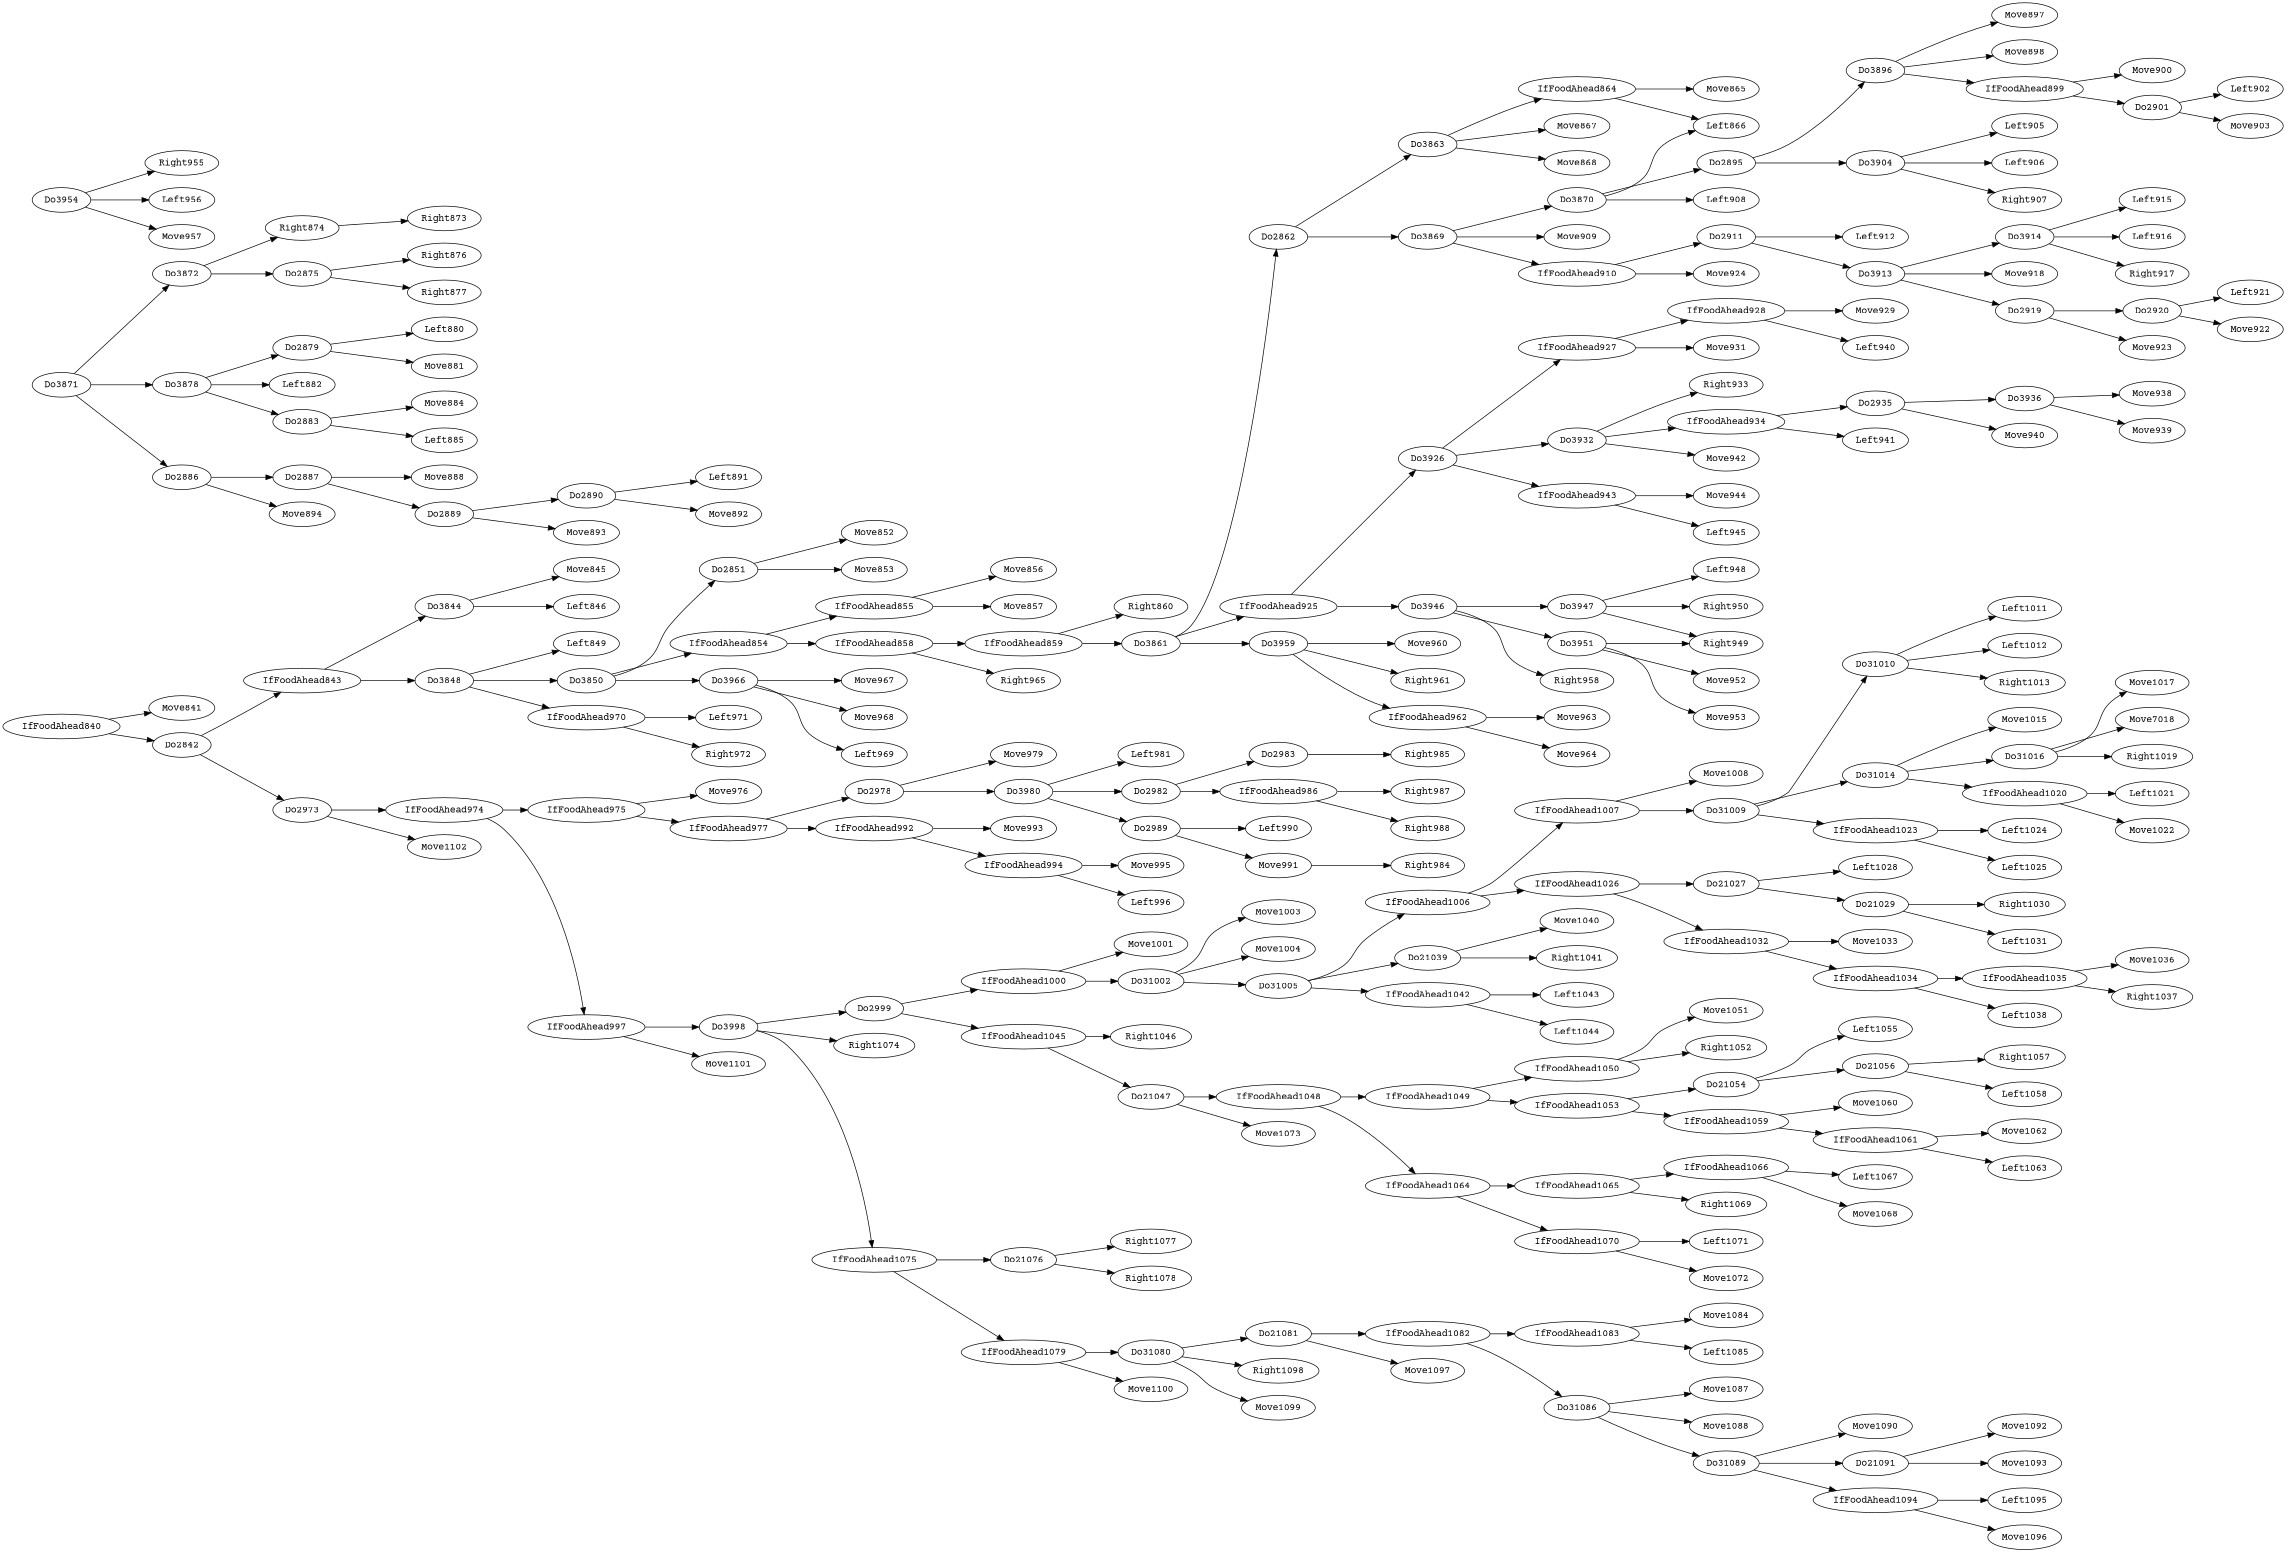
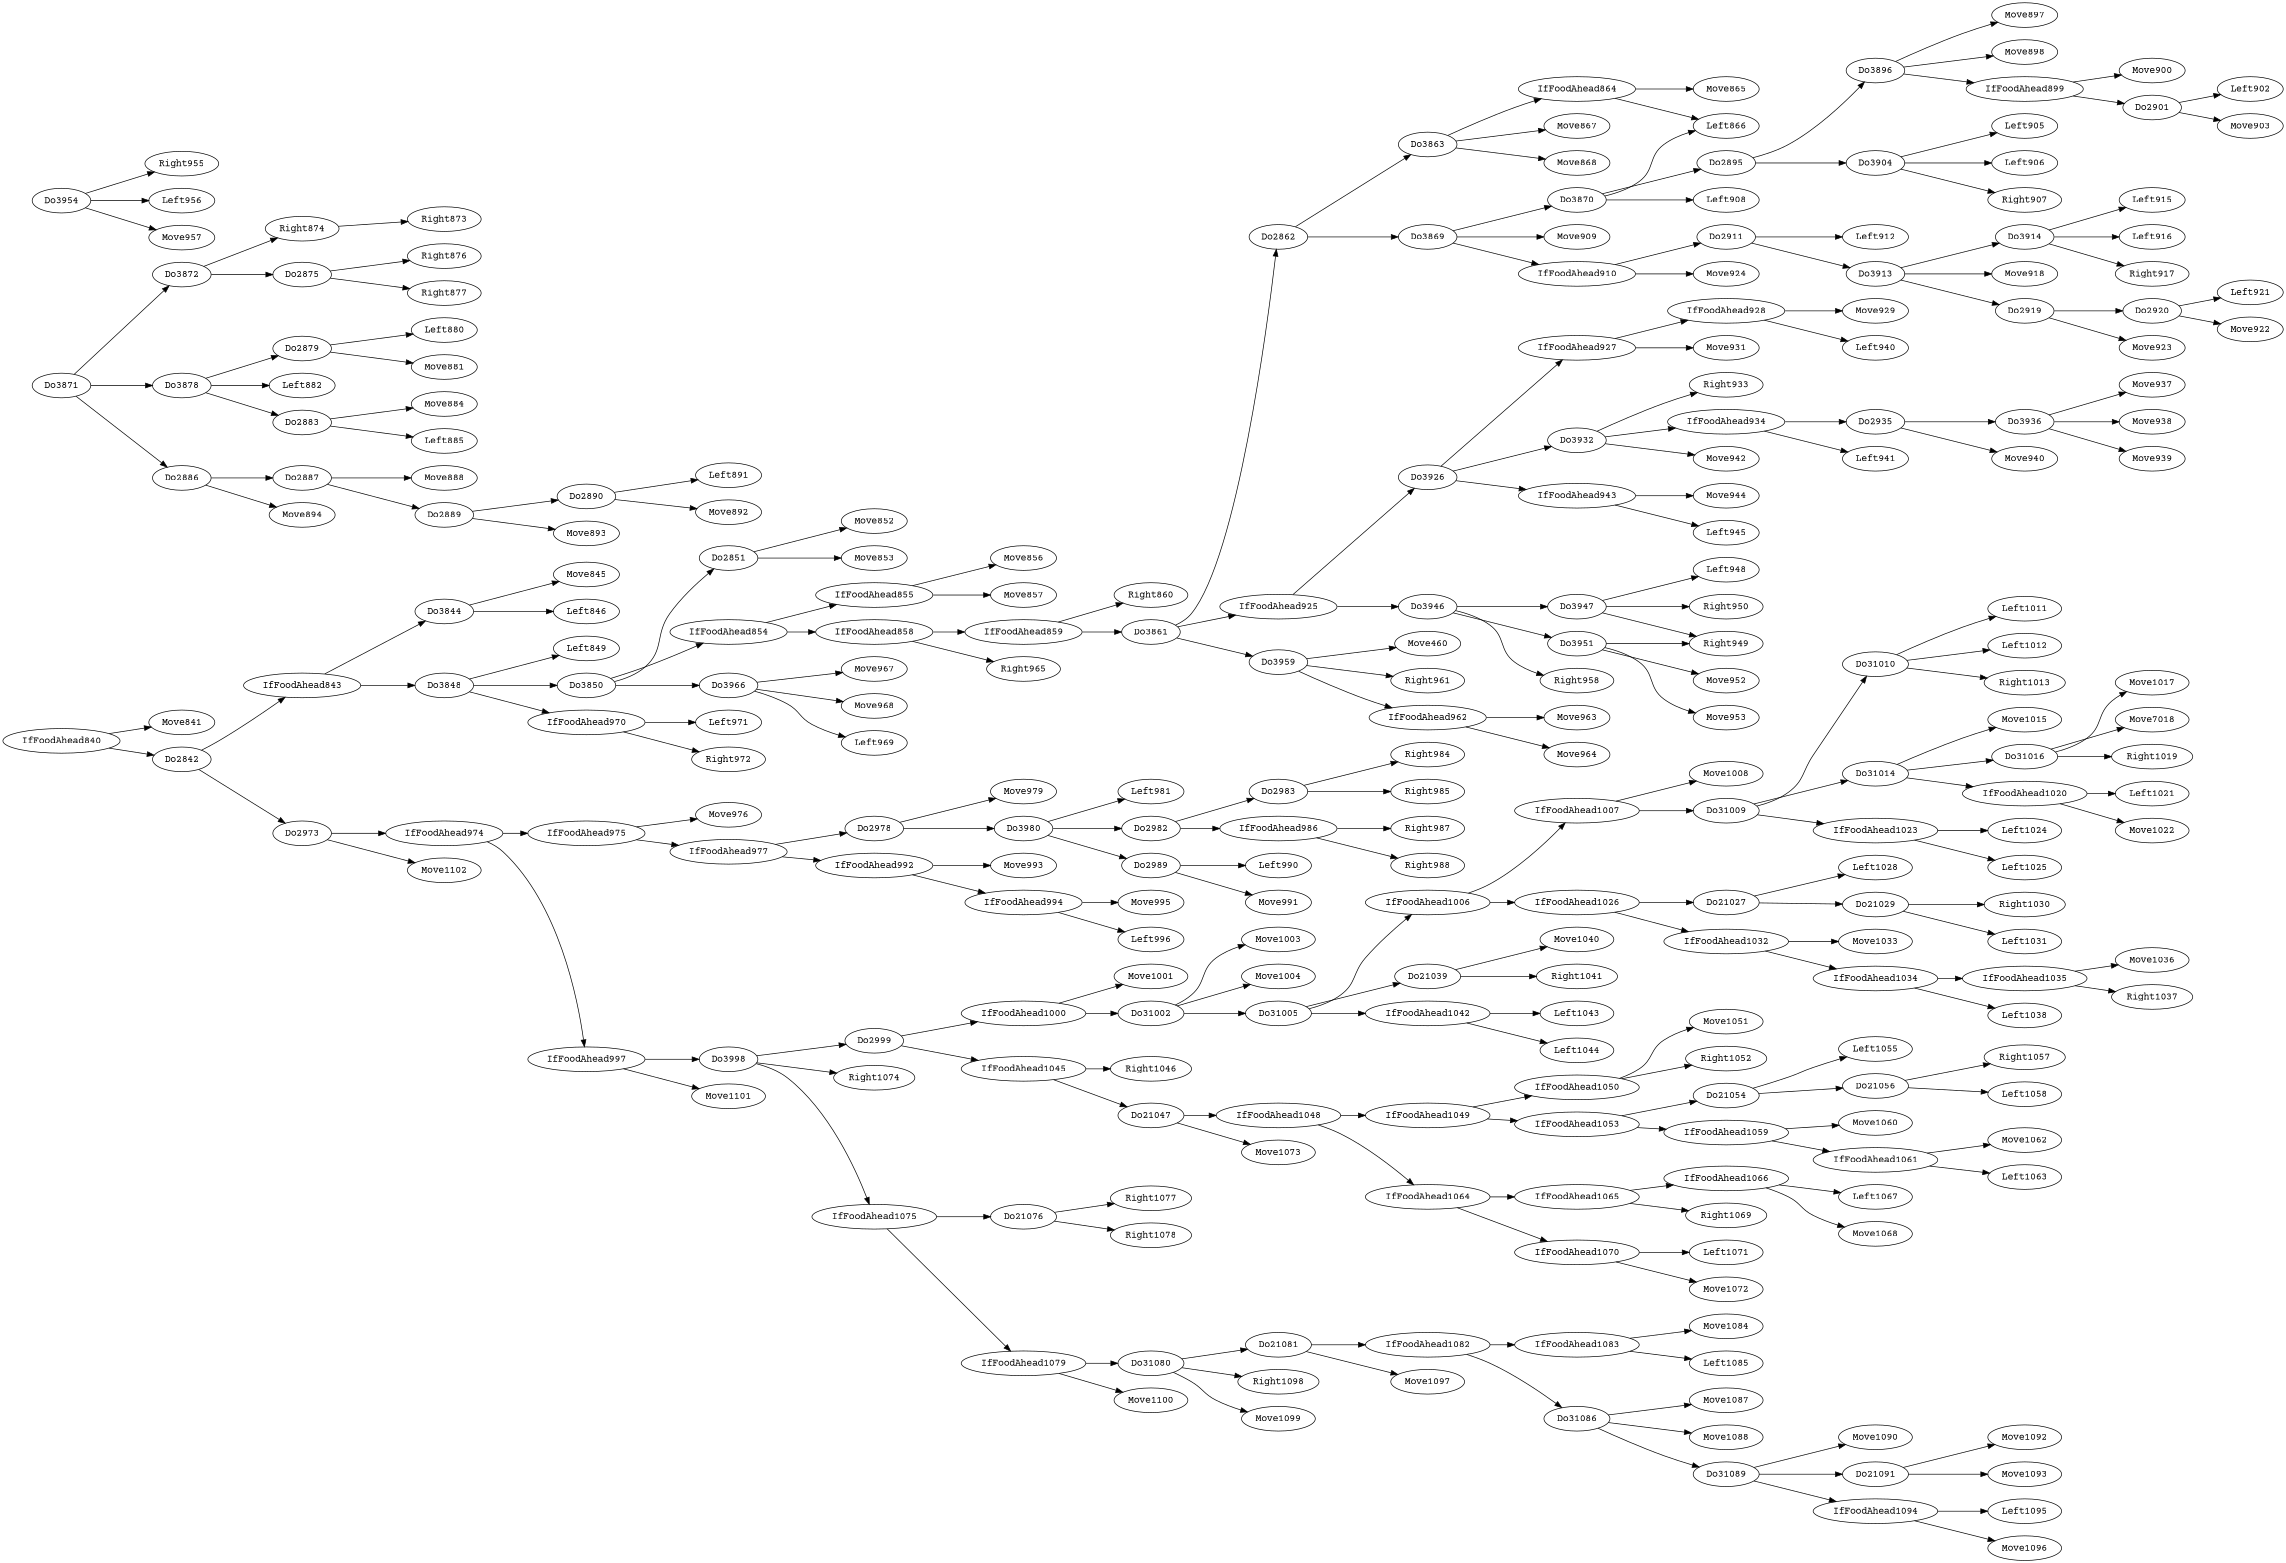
none -> (2152, 385)
(1428, 644) -> (1428, 644)
(1347, 865) -> (1347, 774)
